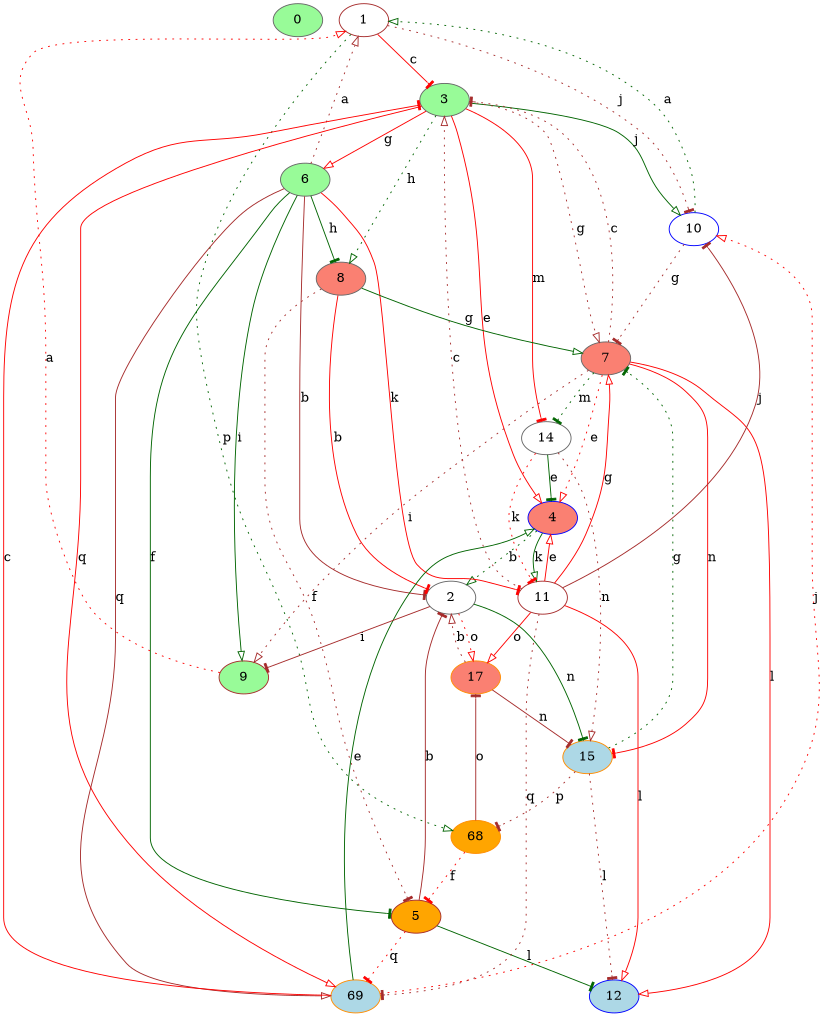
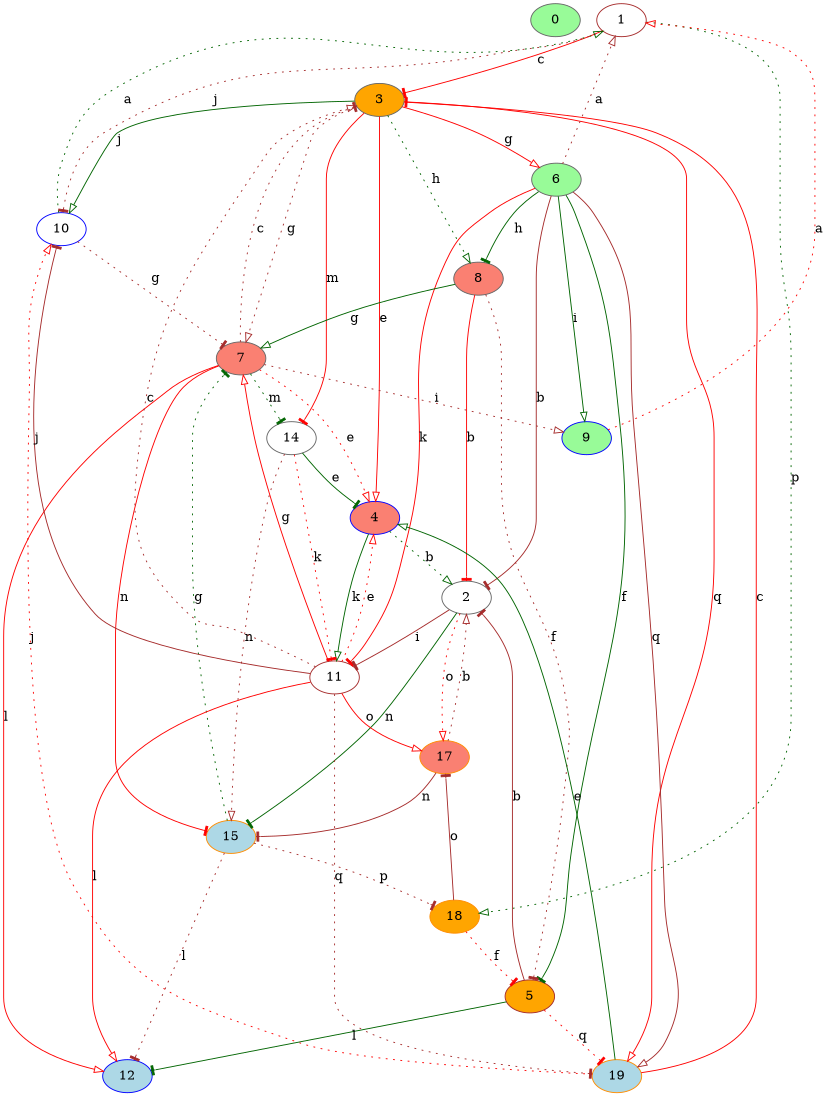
(445, 100) -> (380, 100)
(547, 562) -> (363, 604)
(350, 637) -> (404, 638)
(244, 677) -> (587, 438)
(476, 837) -> (455, 917)
(356, 996) -> (617, 1076)
